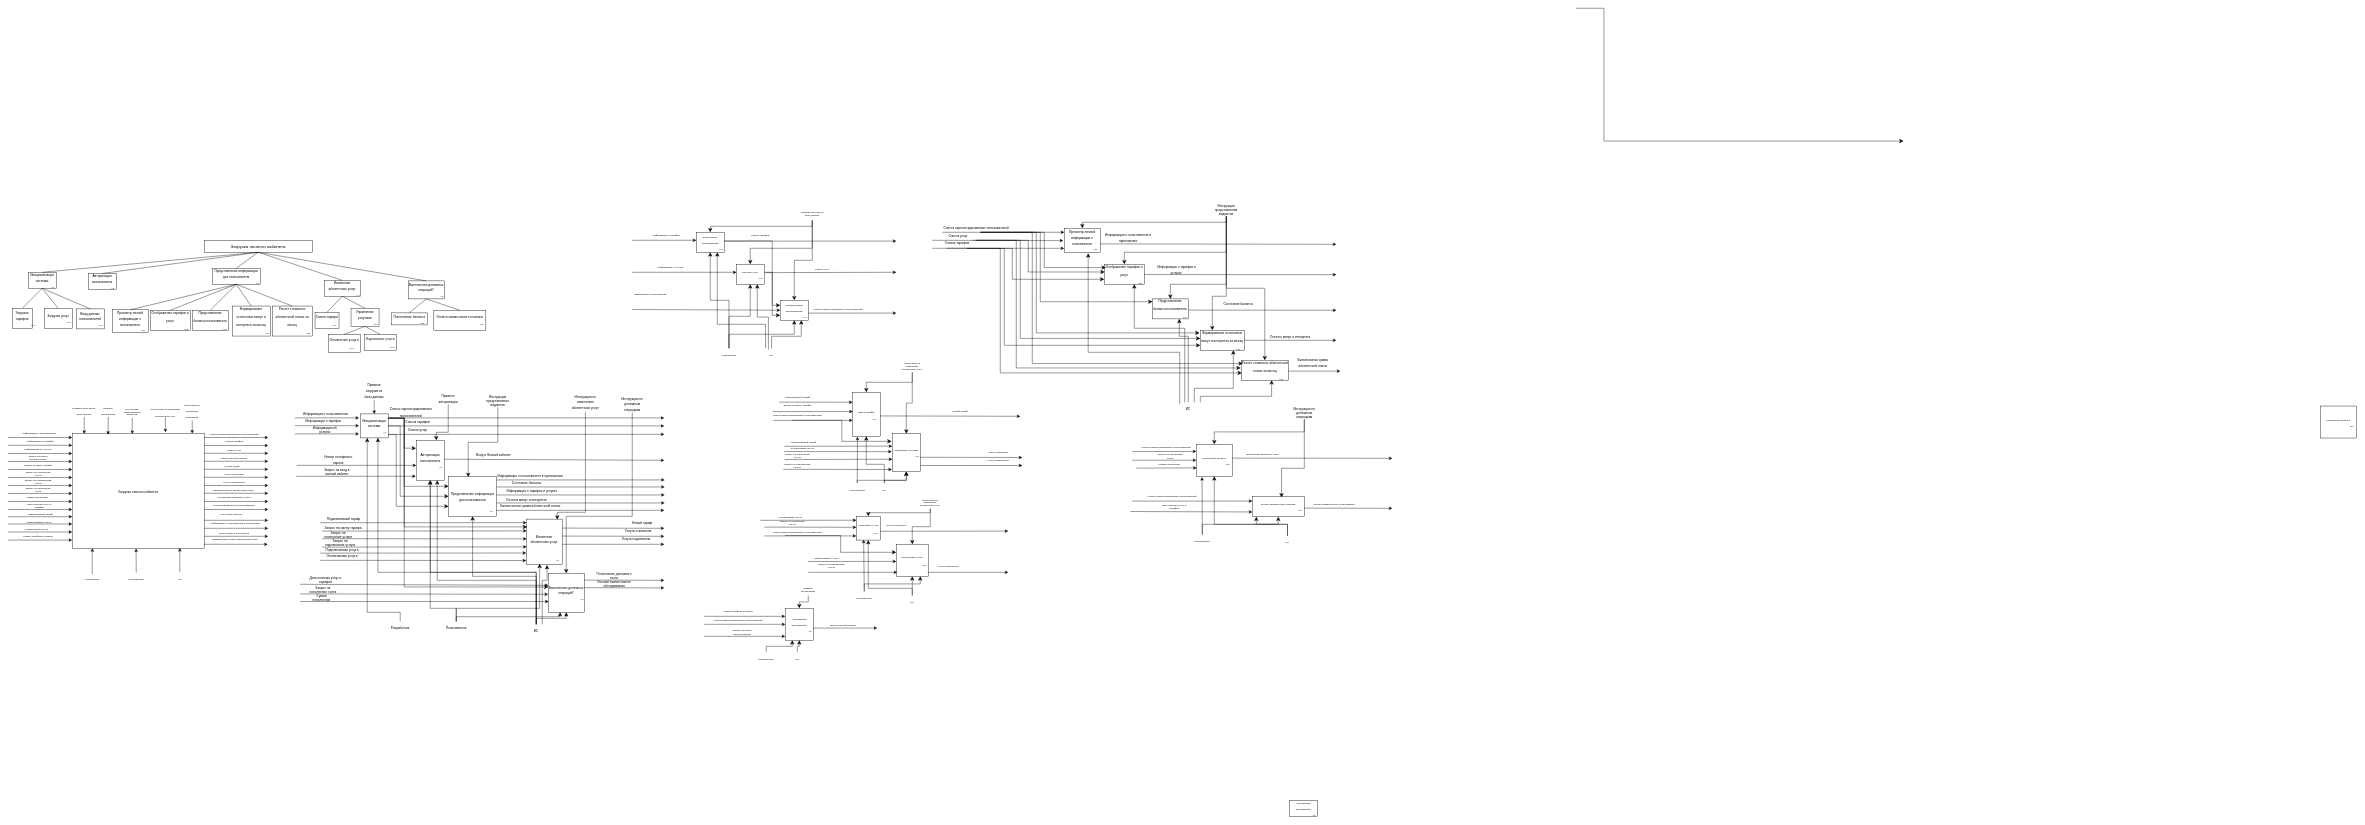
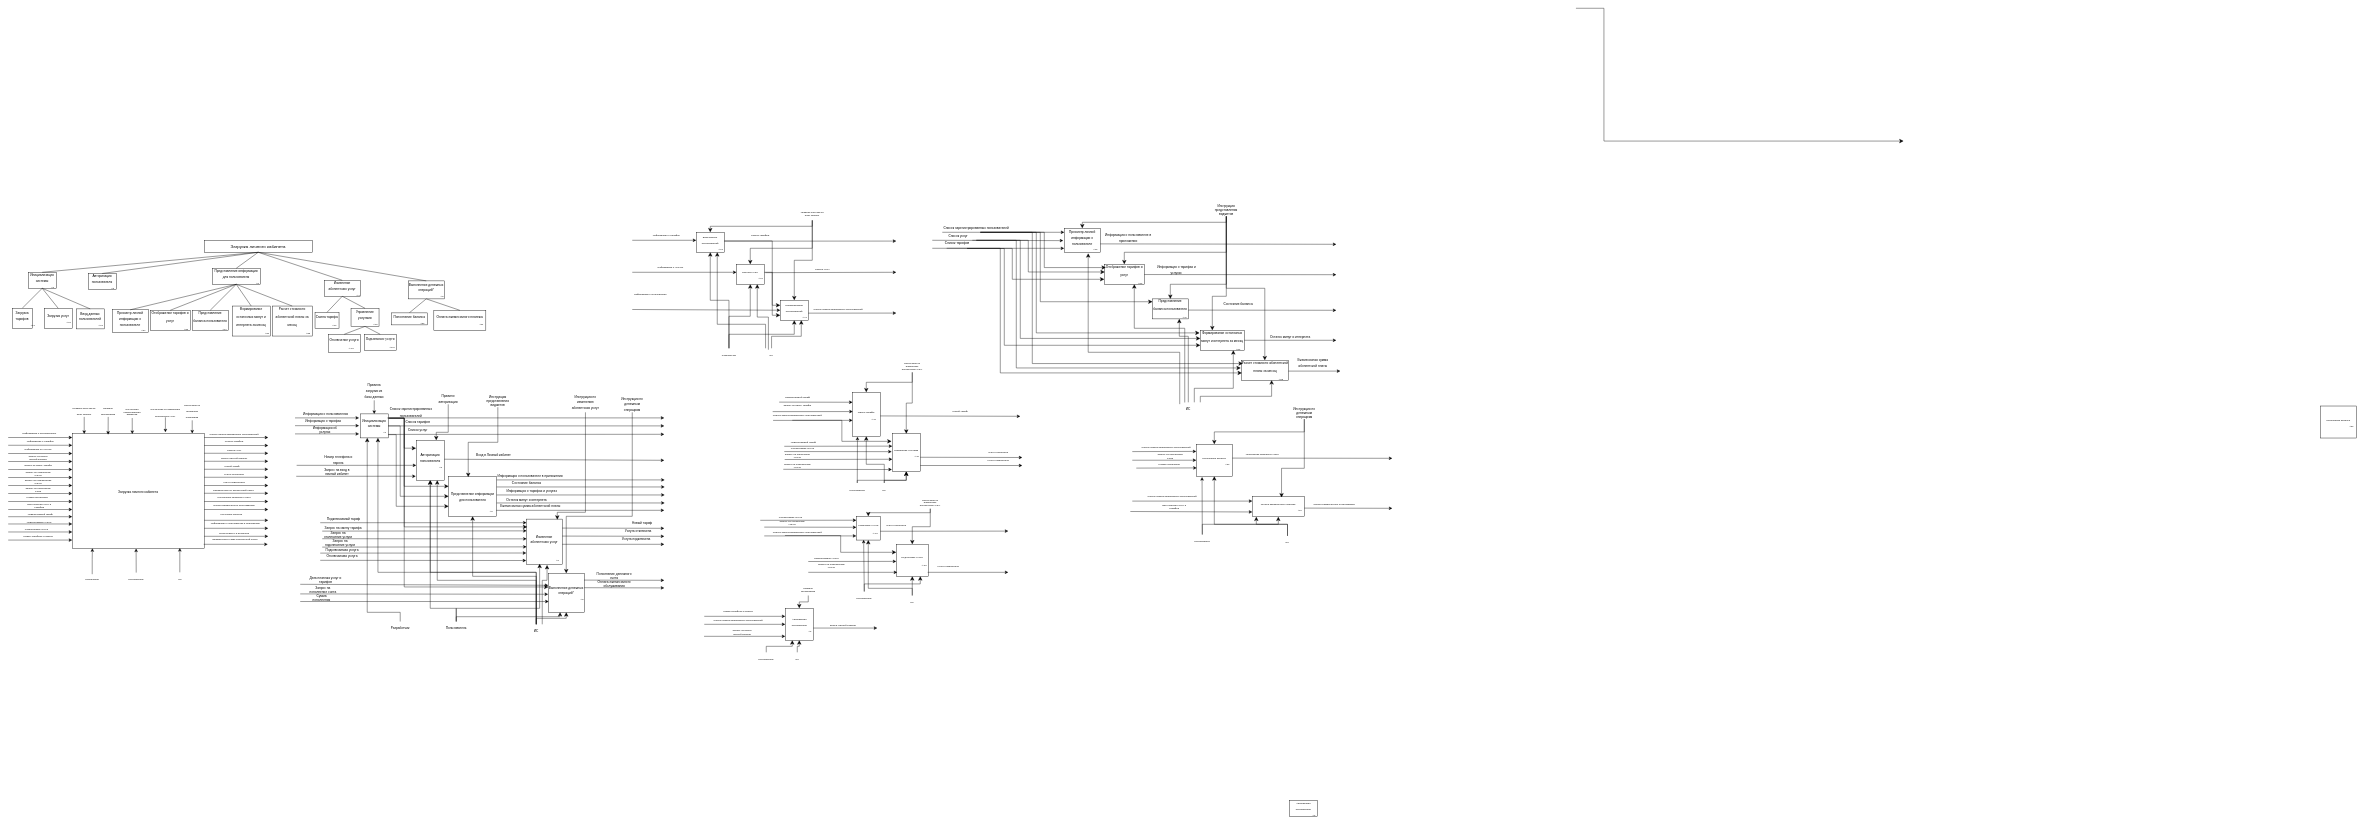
(614, 584) -> (614, 584)
